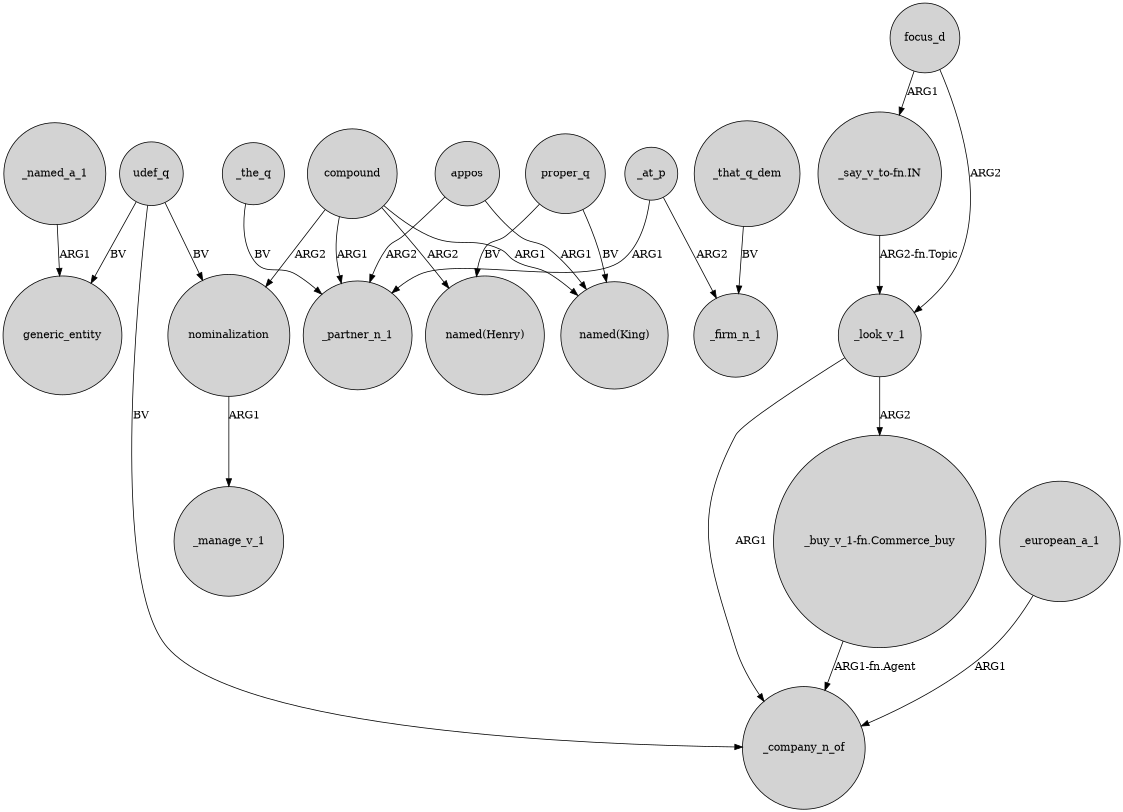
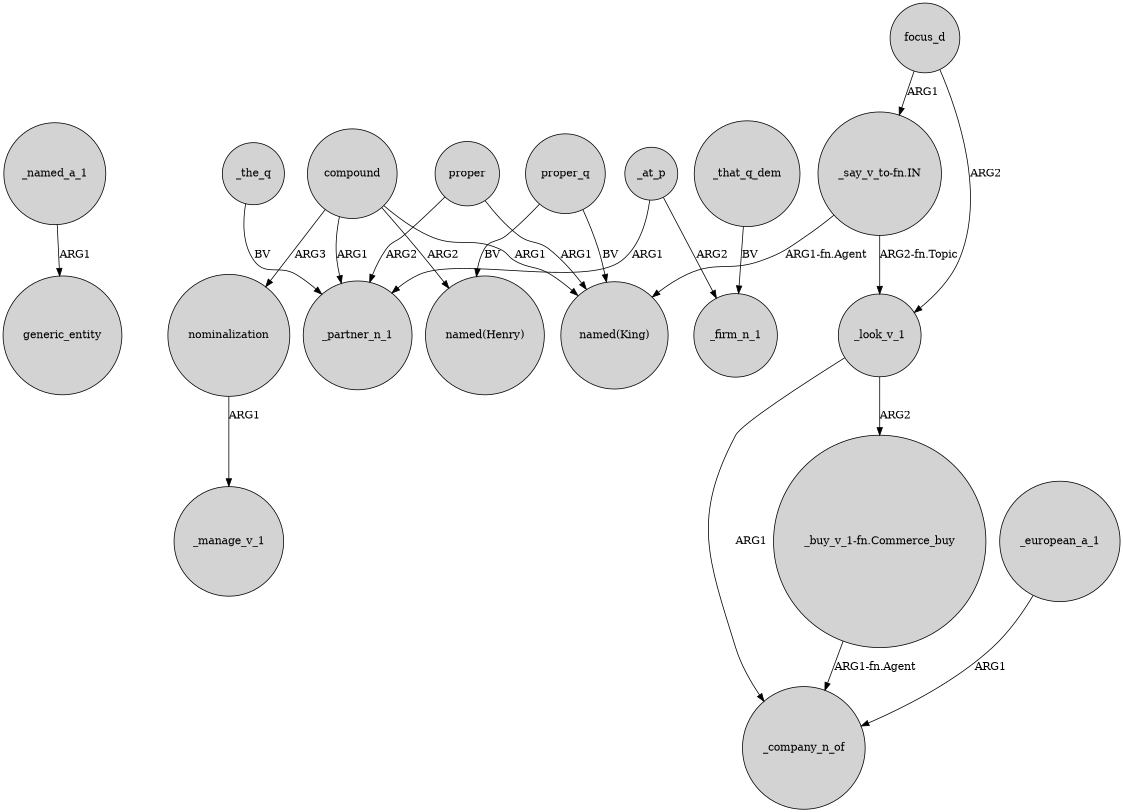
(151, 174) -> none
(467, 174) -> (467, 174)
(310, 255) -> (310, 255)
none -> (750, 264)
